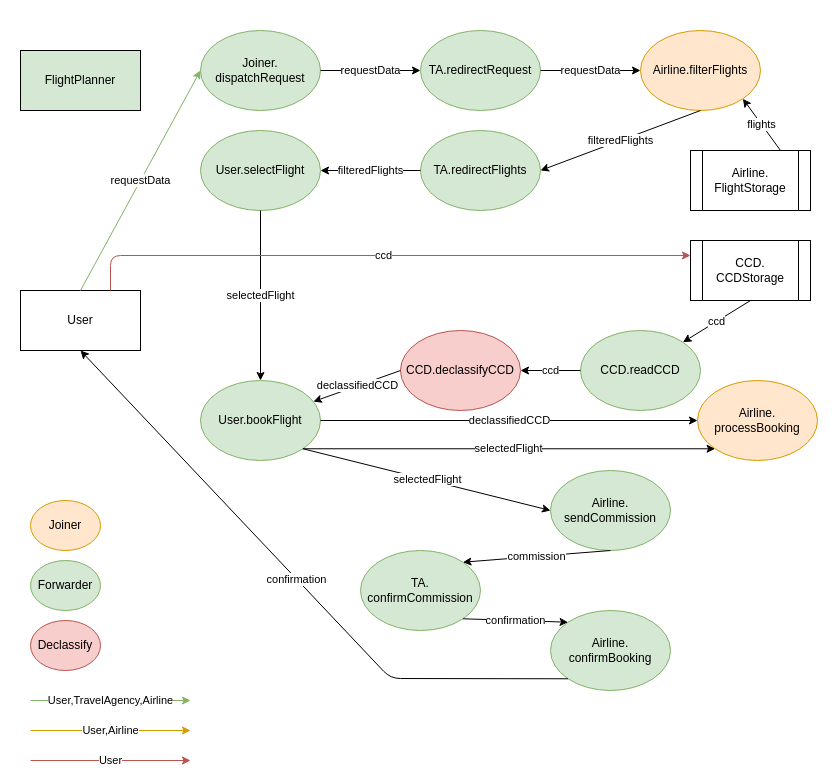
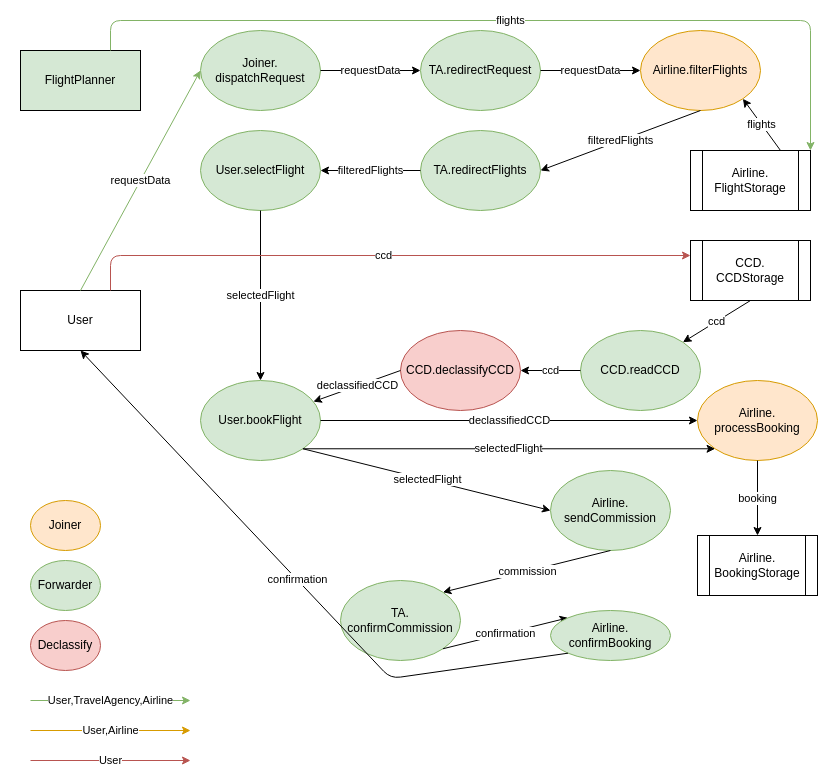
none -> (507, 21)
none -> (758, 495)
none -> (758, 566)
(421, 591) -> (401, 621)
(611, 651) -> (611, 636)
